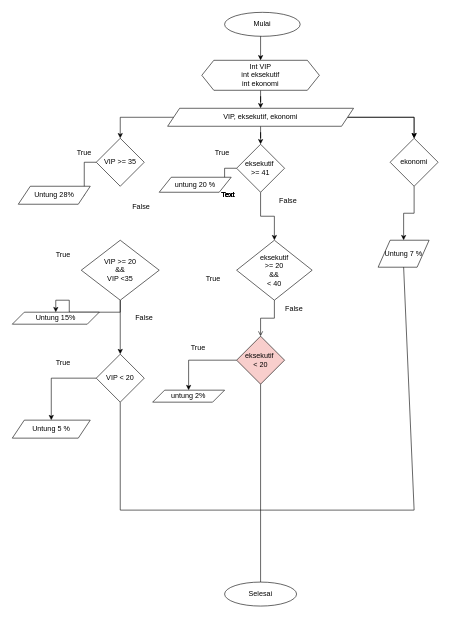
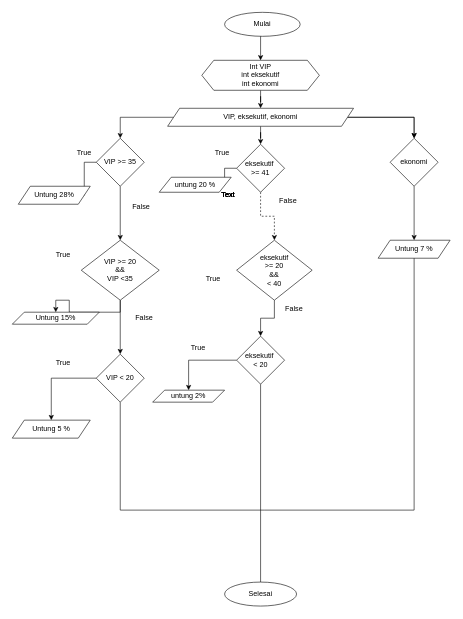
(265, 216) -> (265, 216)
none -> (120, 234)
(404, 254) -> (414, 249)
(261, 332) -> (261, 330)
(261, 360) -> (261, 360)
